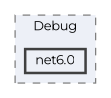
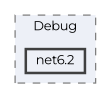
(55, 61) -> (55, 61)
